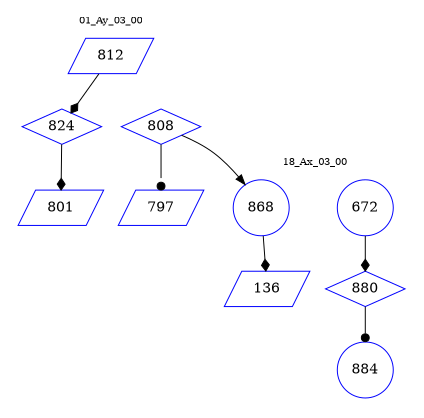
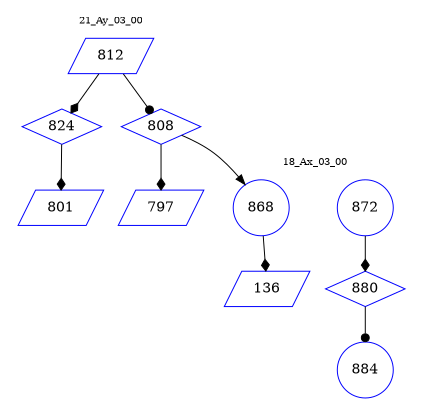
(111, 21) -> (111, 21)
none -> (135, 90)
(161, 161) -> (161, 161)
(365, 208) -> (365, 208)
